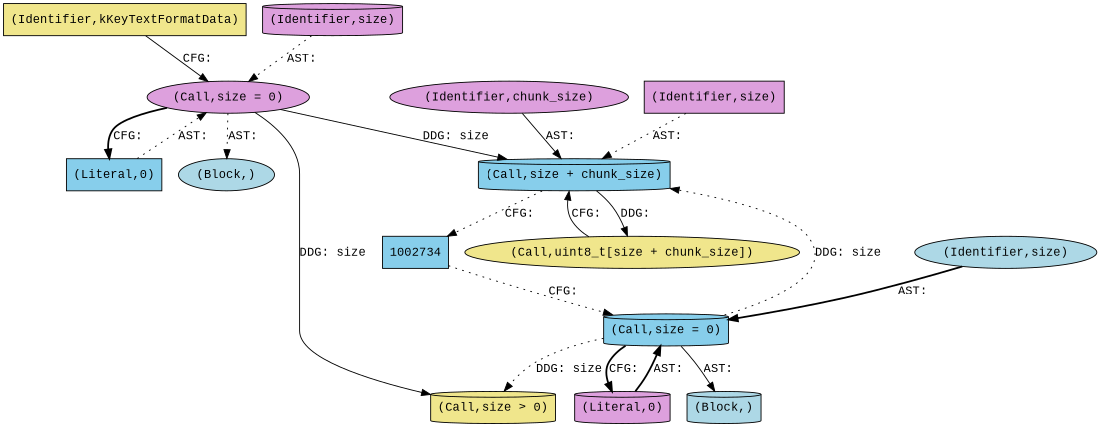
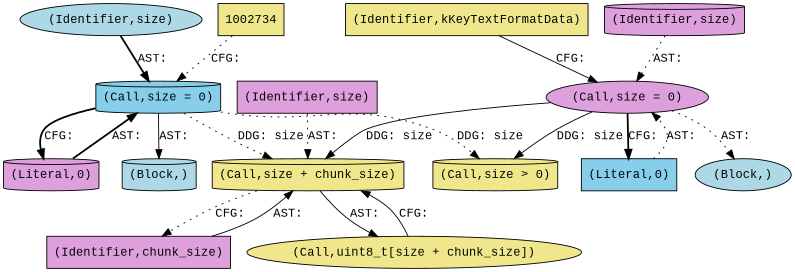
(509, 97) -> (139, 252)
(574, 175) -> (308, 175)
(499, 212) -> (212, 208)
(639, 214) -> (369, 214)
(416, 252) -> (251, 20)
